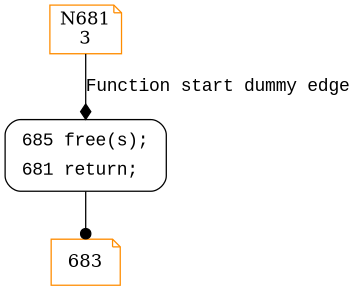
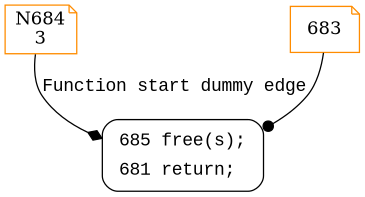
(86, 29) -> (41, 29)
(86, 210) -> (308, 95)
